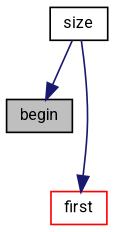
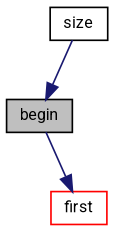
(87, 108) -> (56, 154)
